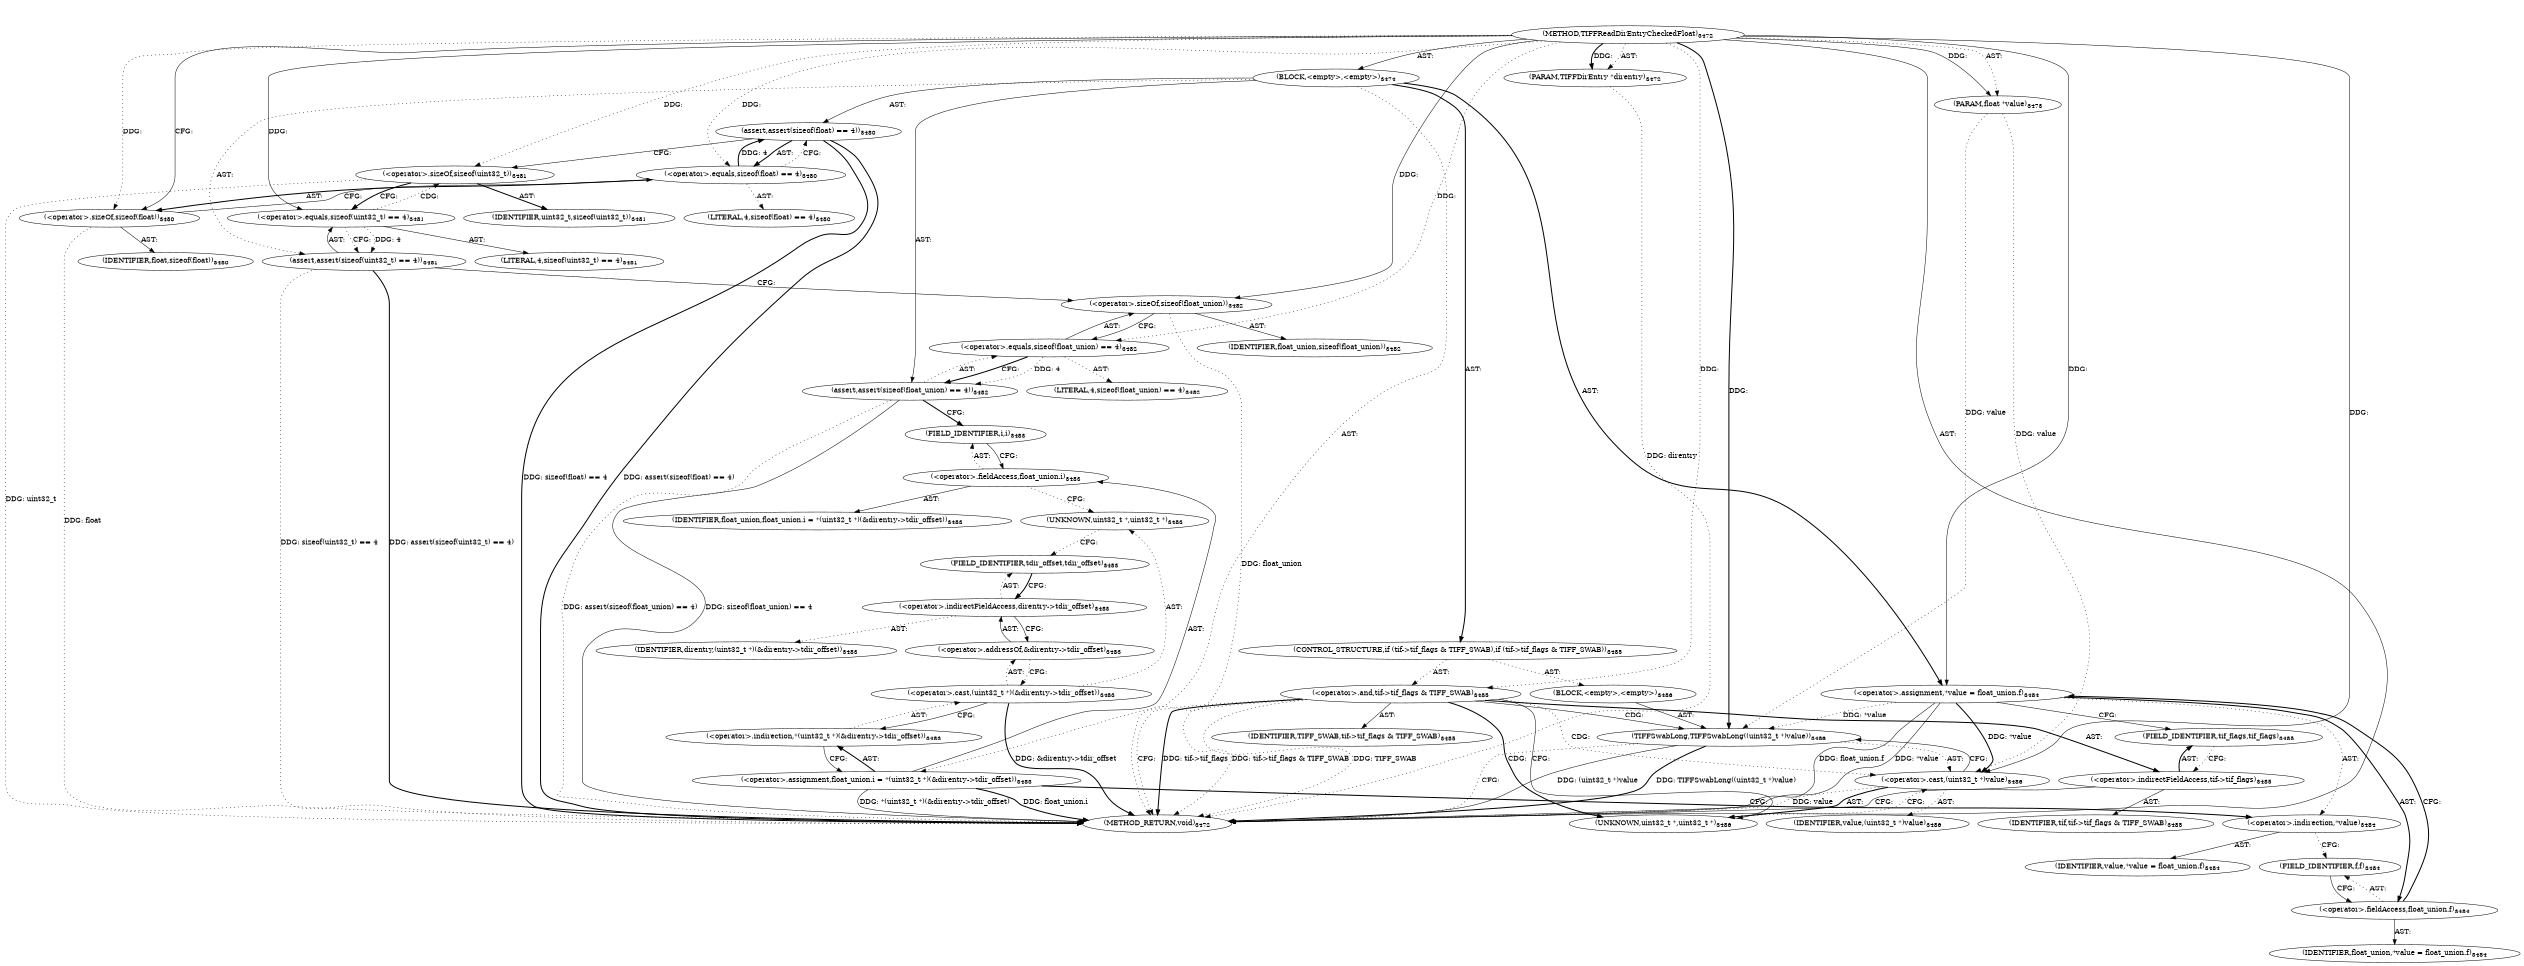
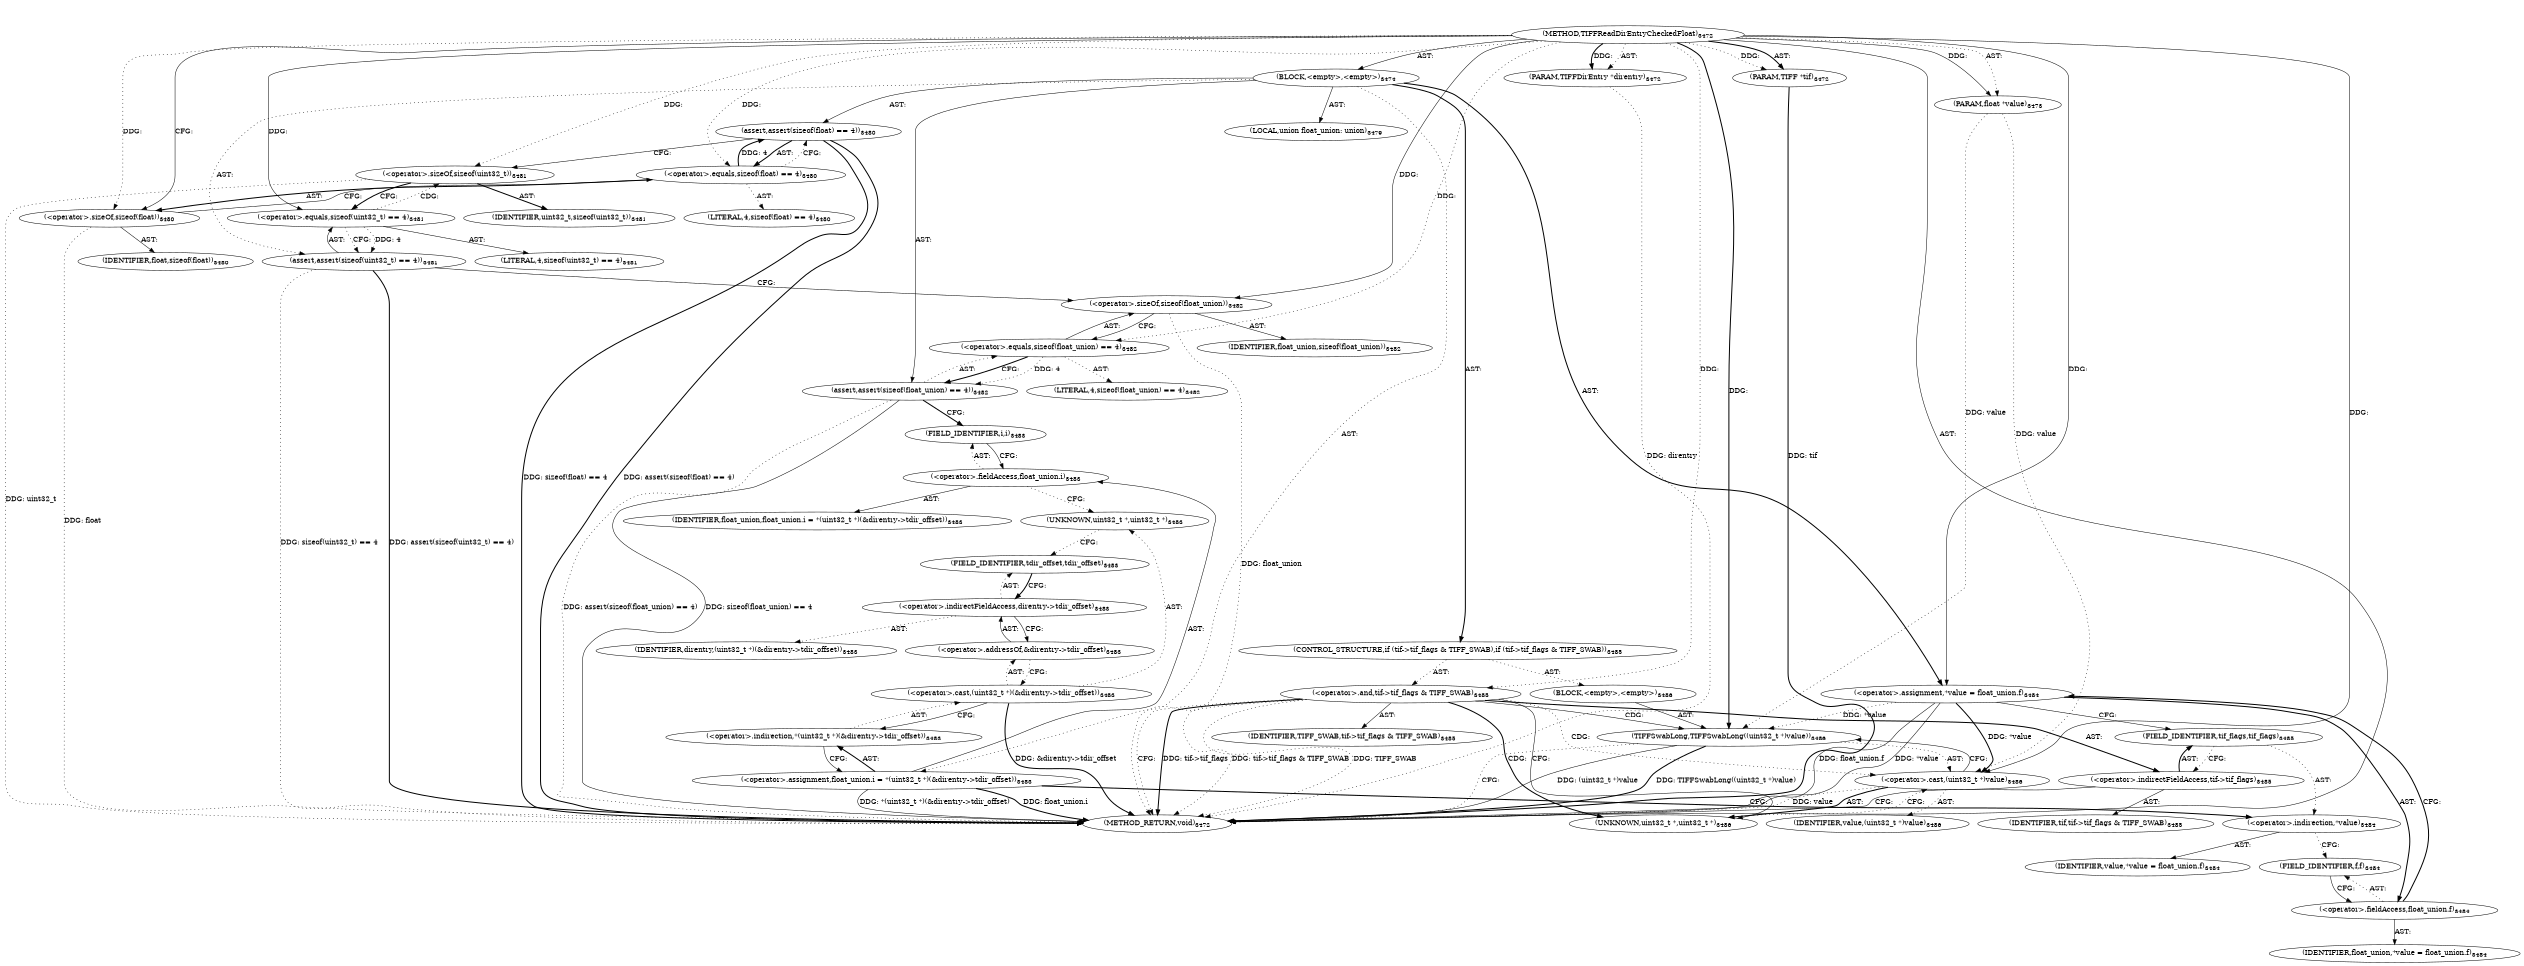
none -> (1790, 78)
none -> (1316, 132)
(2241, 710) -> (2305, 768)
